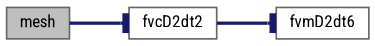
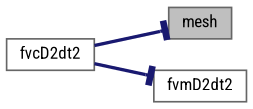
(95, 23) -> (127, 38)
(323, 23) -> (200, 86)
